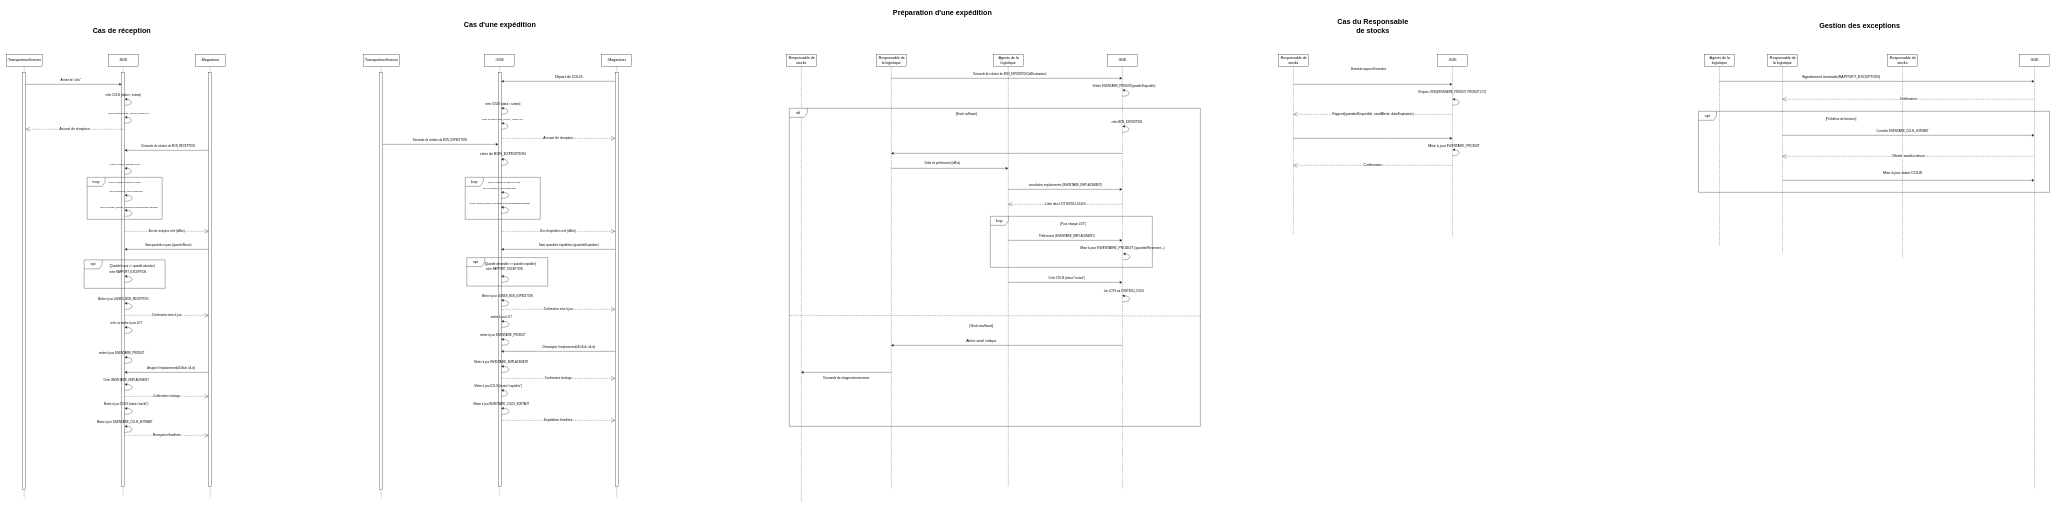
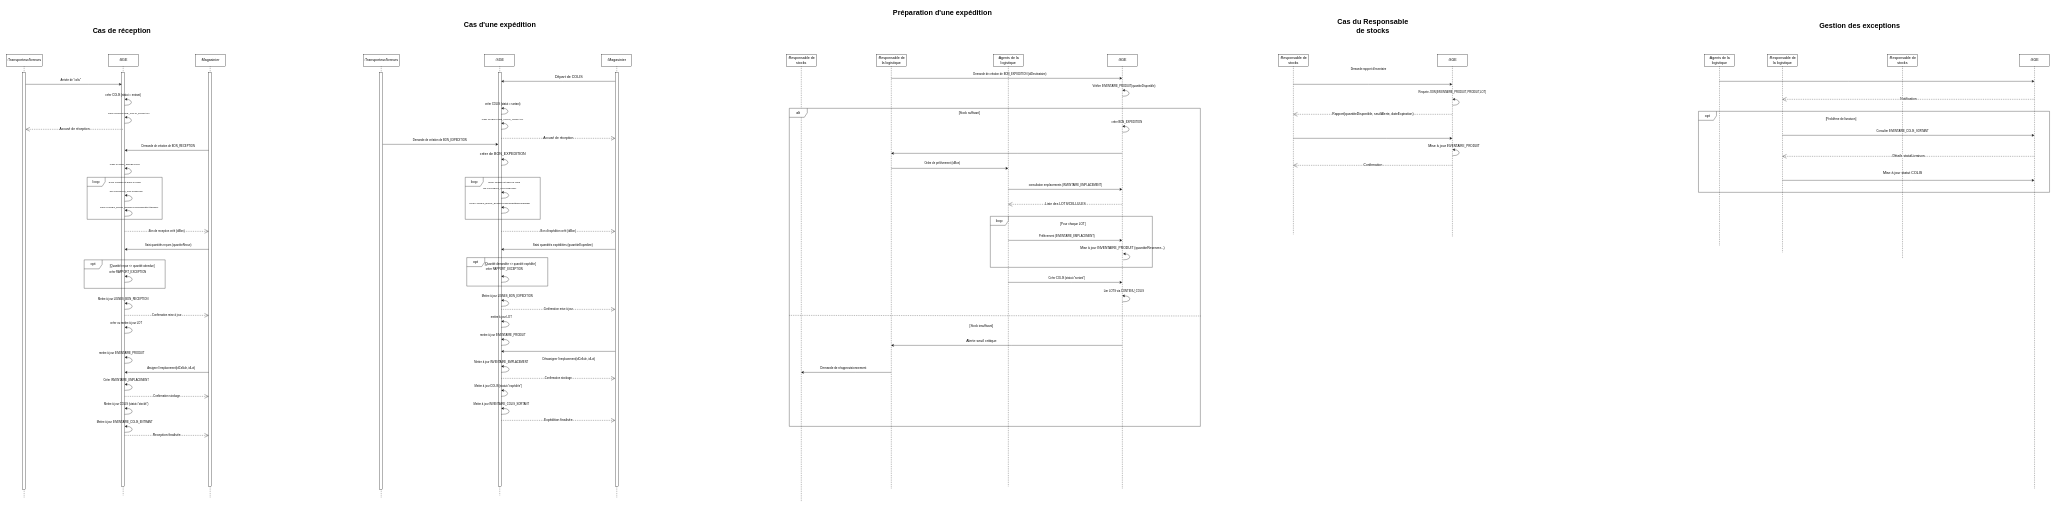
(1841, 77) -> none
(966, 114) -> (969, 113)
(569, 245) -> (563, 245)
(569, 347) -> (569, 359)
(846, 378) -> (843, 368)
